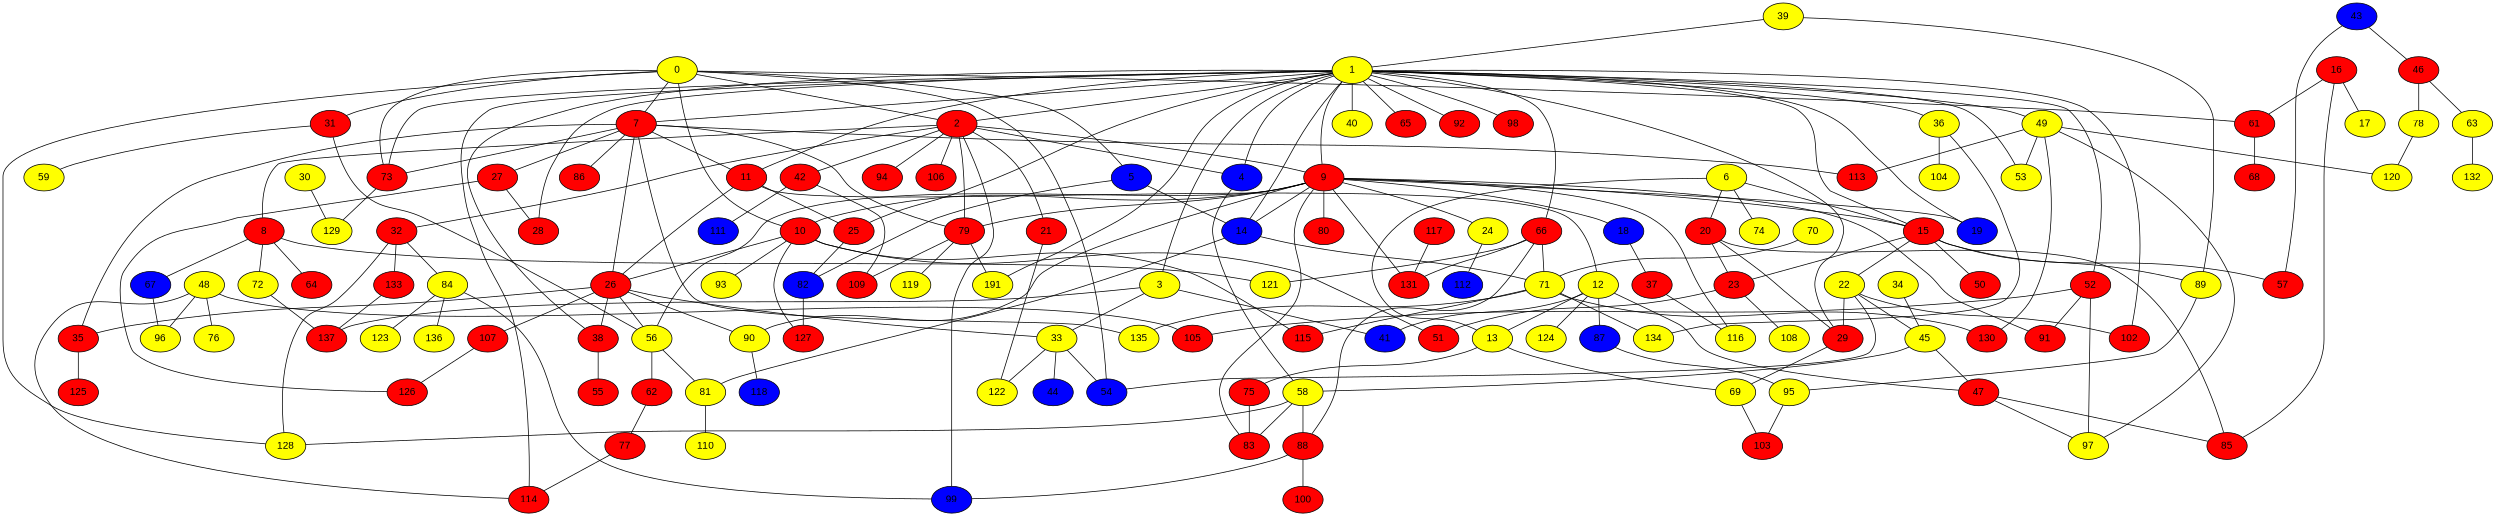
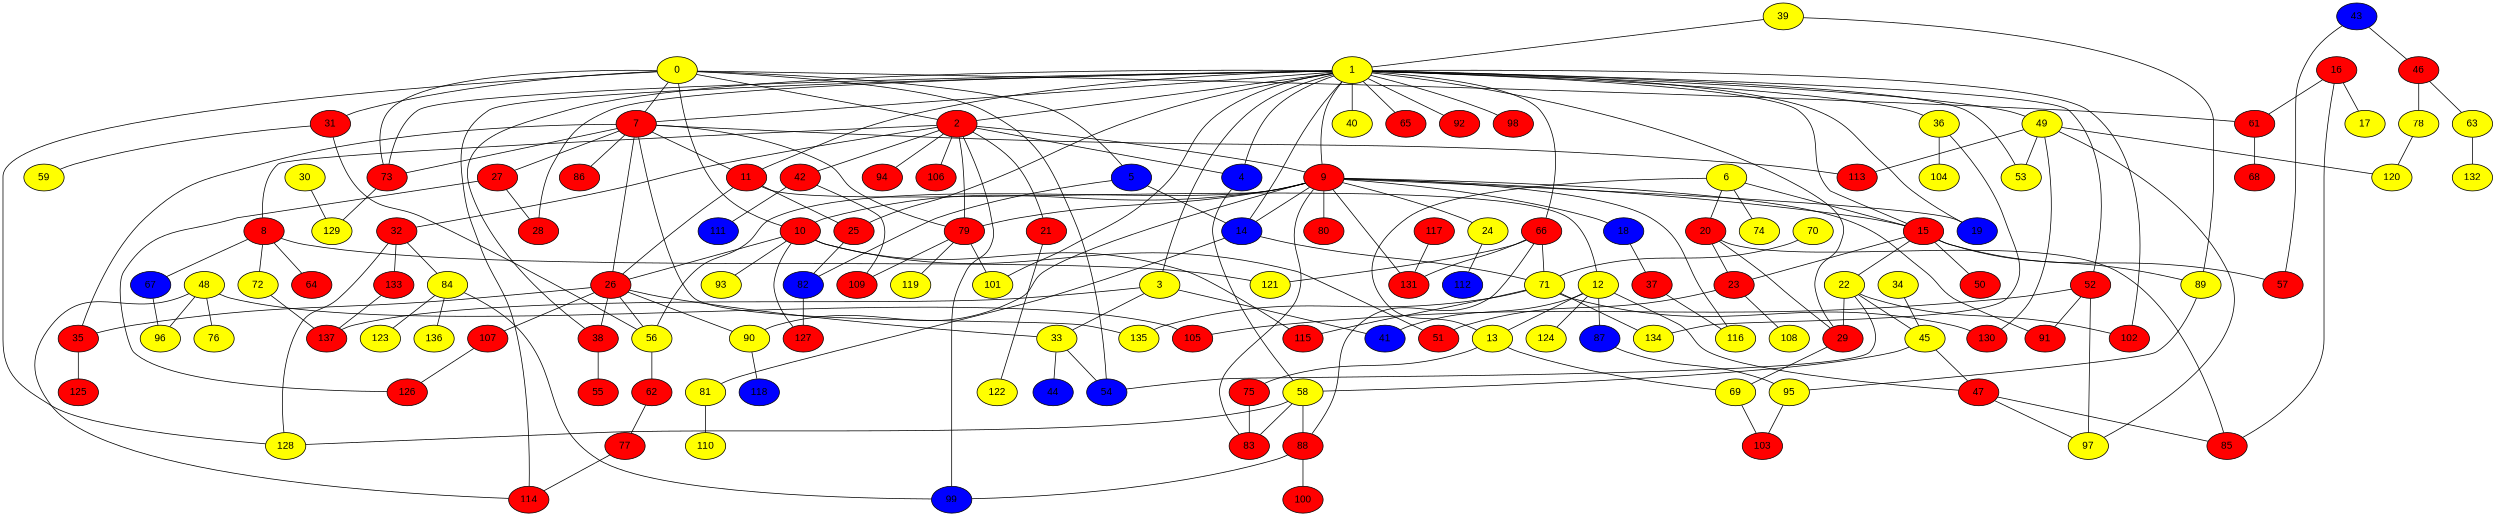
(993, 285) -> (993, 285)
(679, 365) -> none
(1027, 365) -> none
